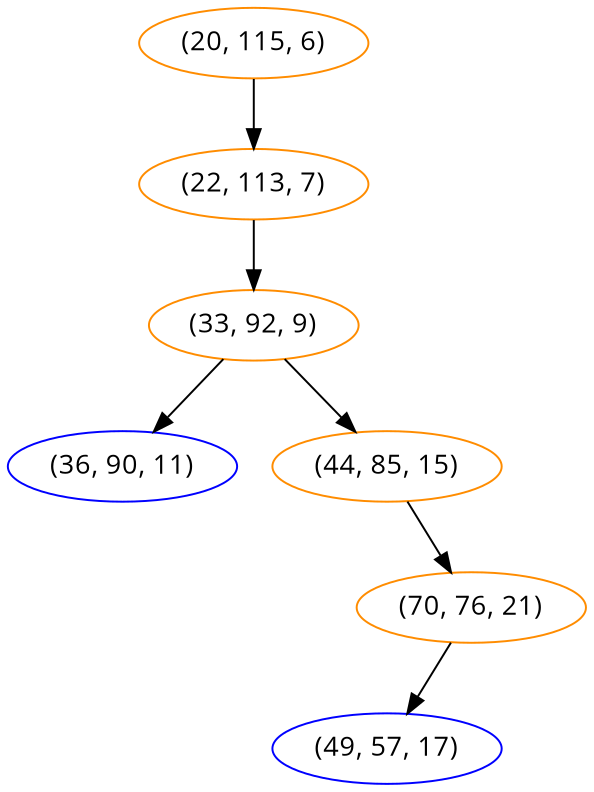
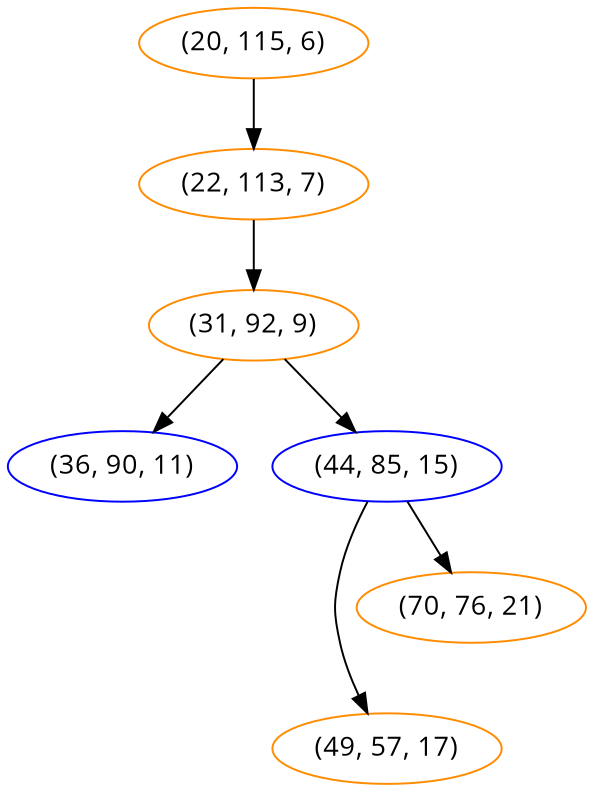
(254, 325) -> (254, 325)
(387, 466) -> (387, 466)
(434, 670) -> (336, 597)
(387, 749) -> (387, 749)
